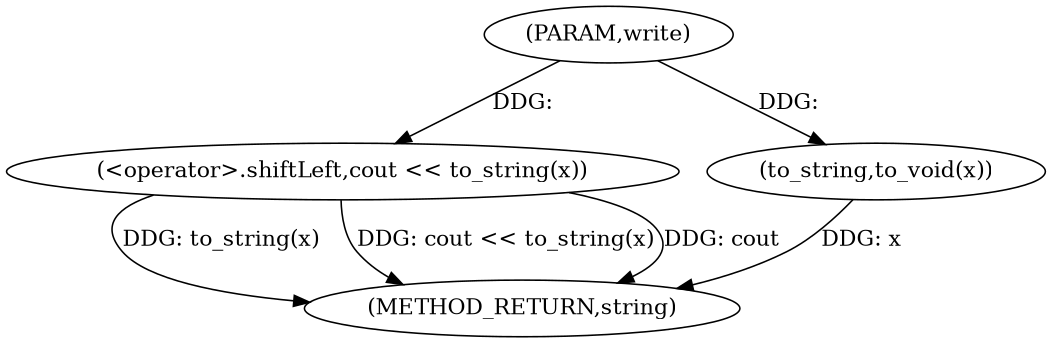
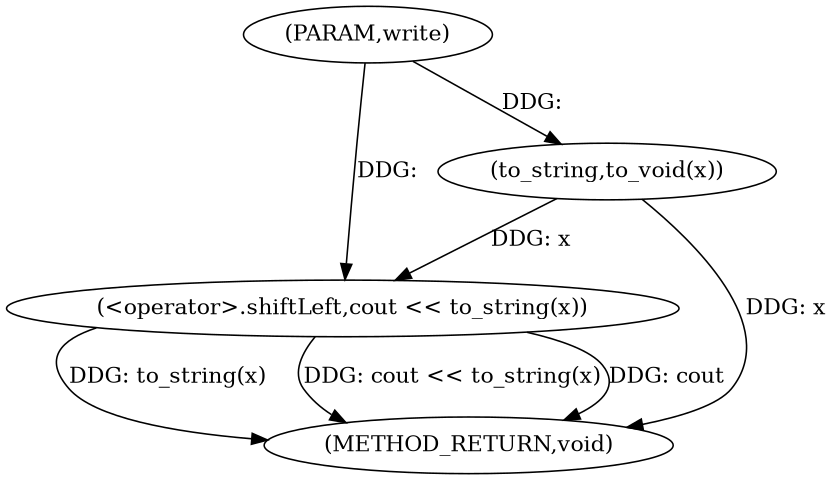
none -> (483, 236)
(522, 308) -> (469, 445)
